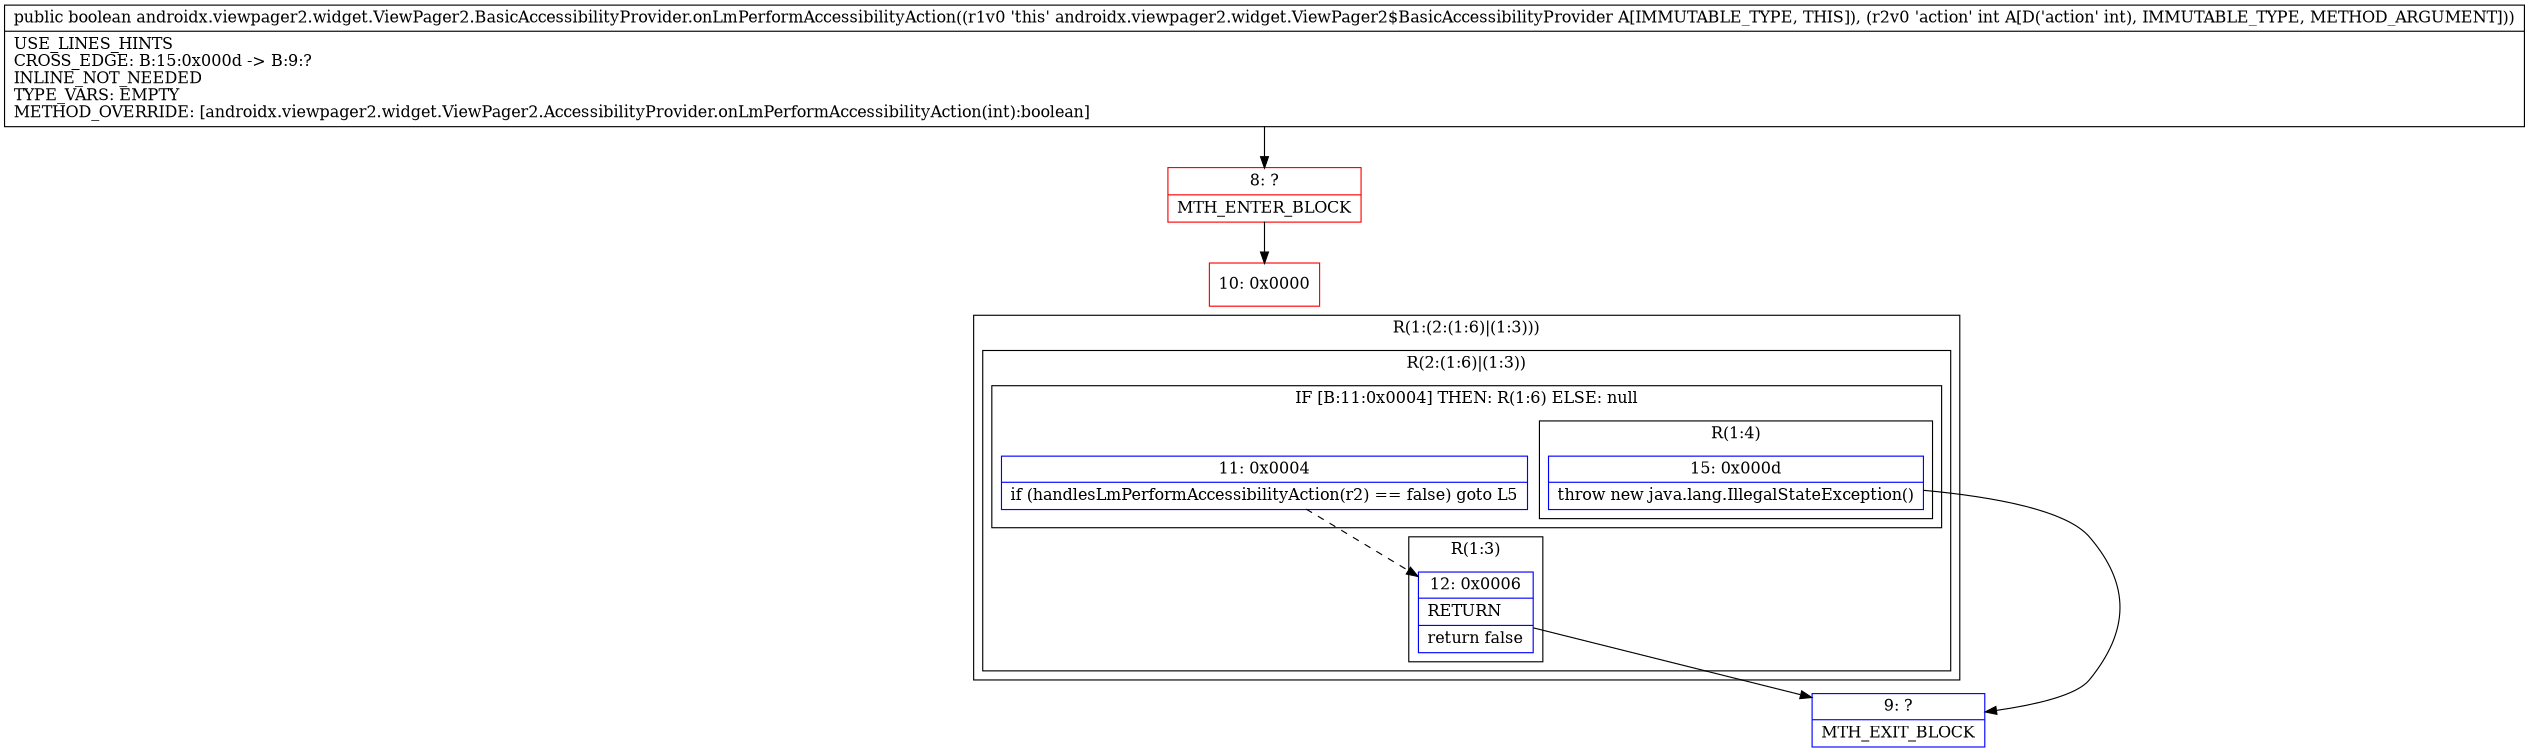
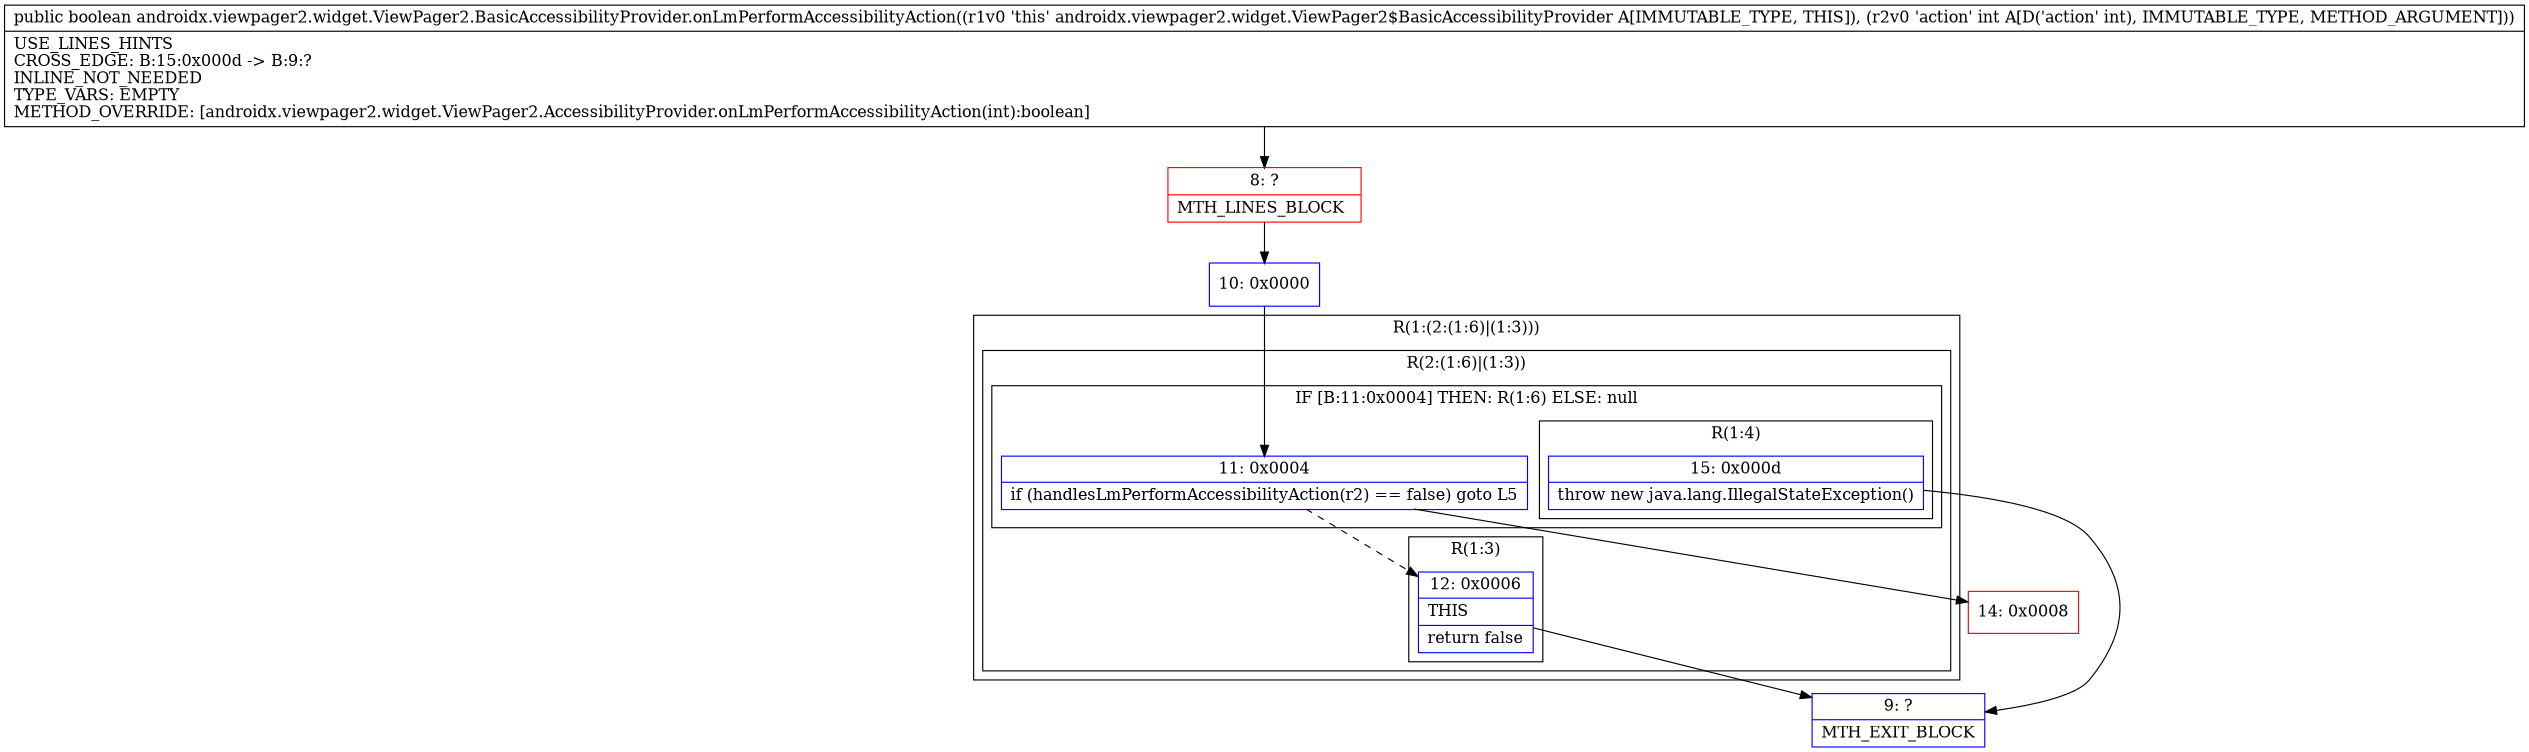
(1264, 208) -> (1261, 208)
(1264, 285) -> (1264, 285)
none -> (1264, 376)
(1464, 611) -> (1449, 611)
none -> (2023, 612)
